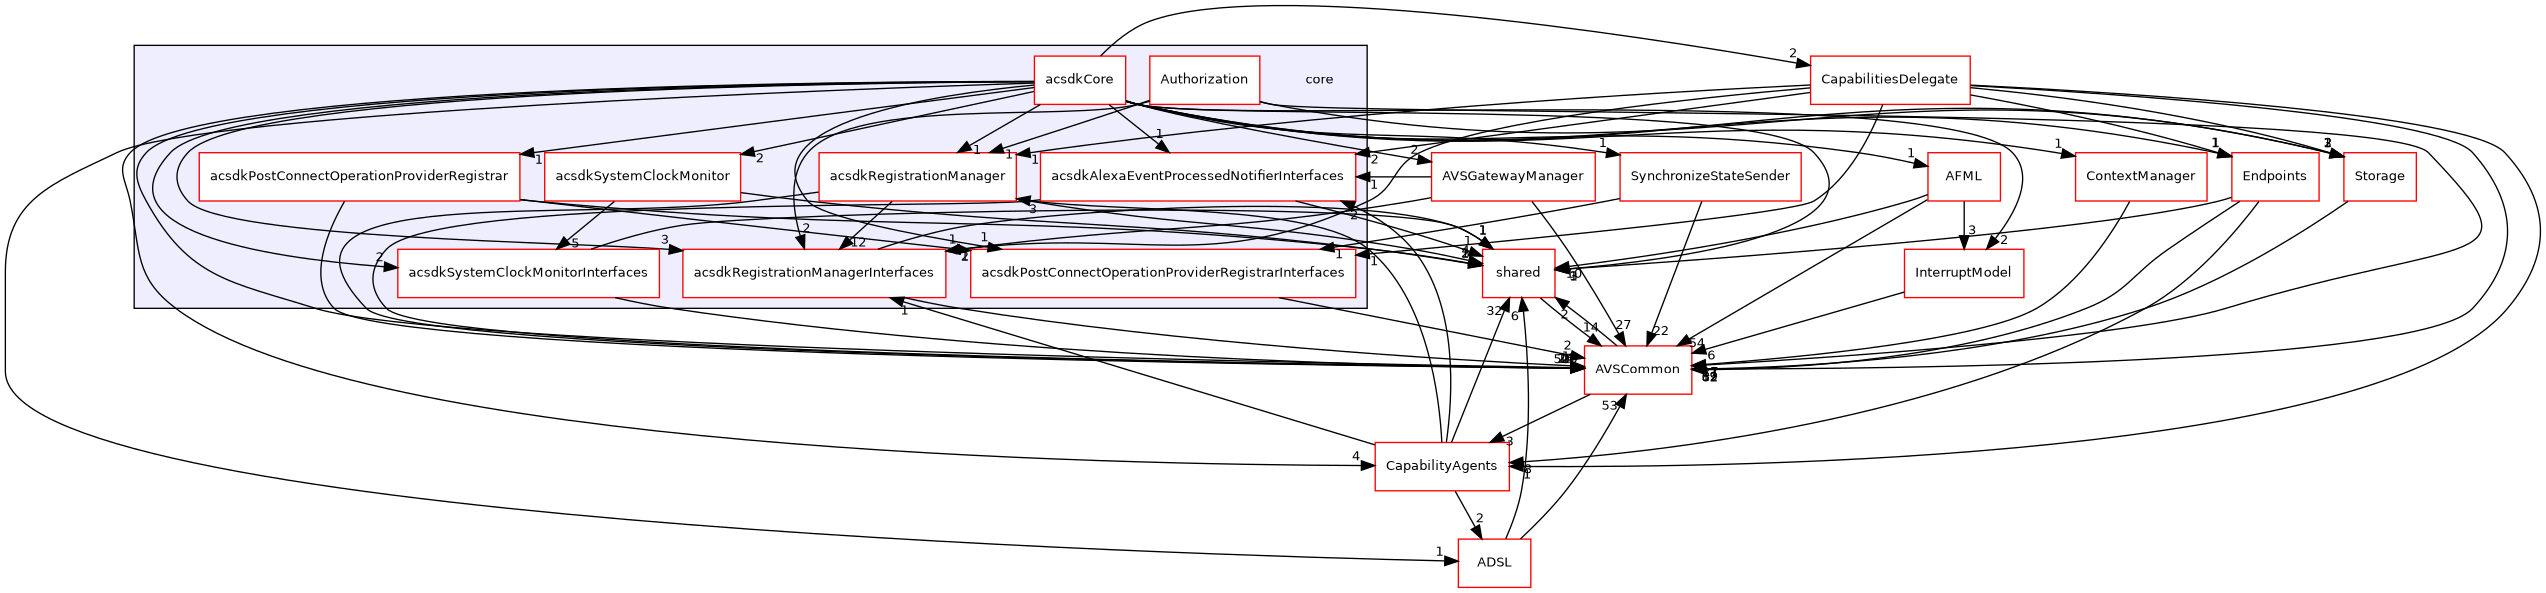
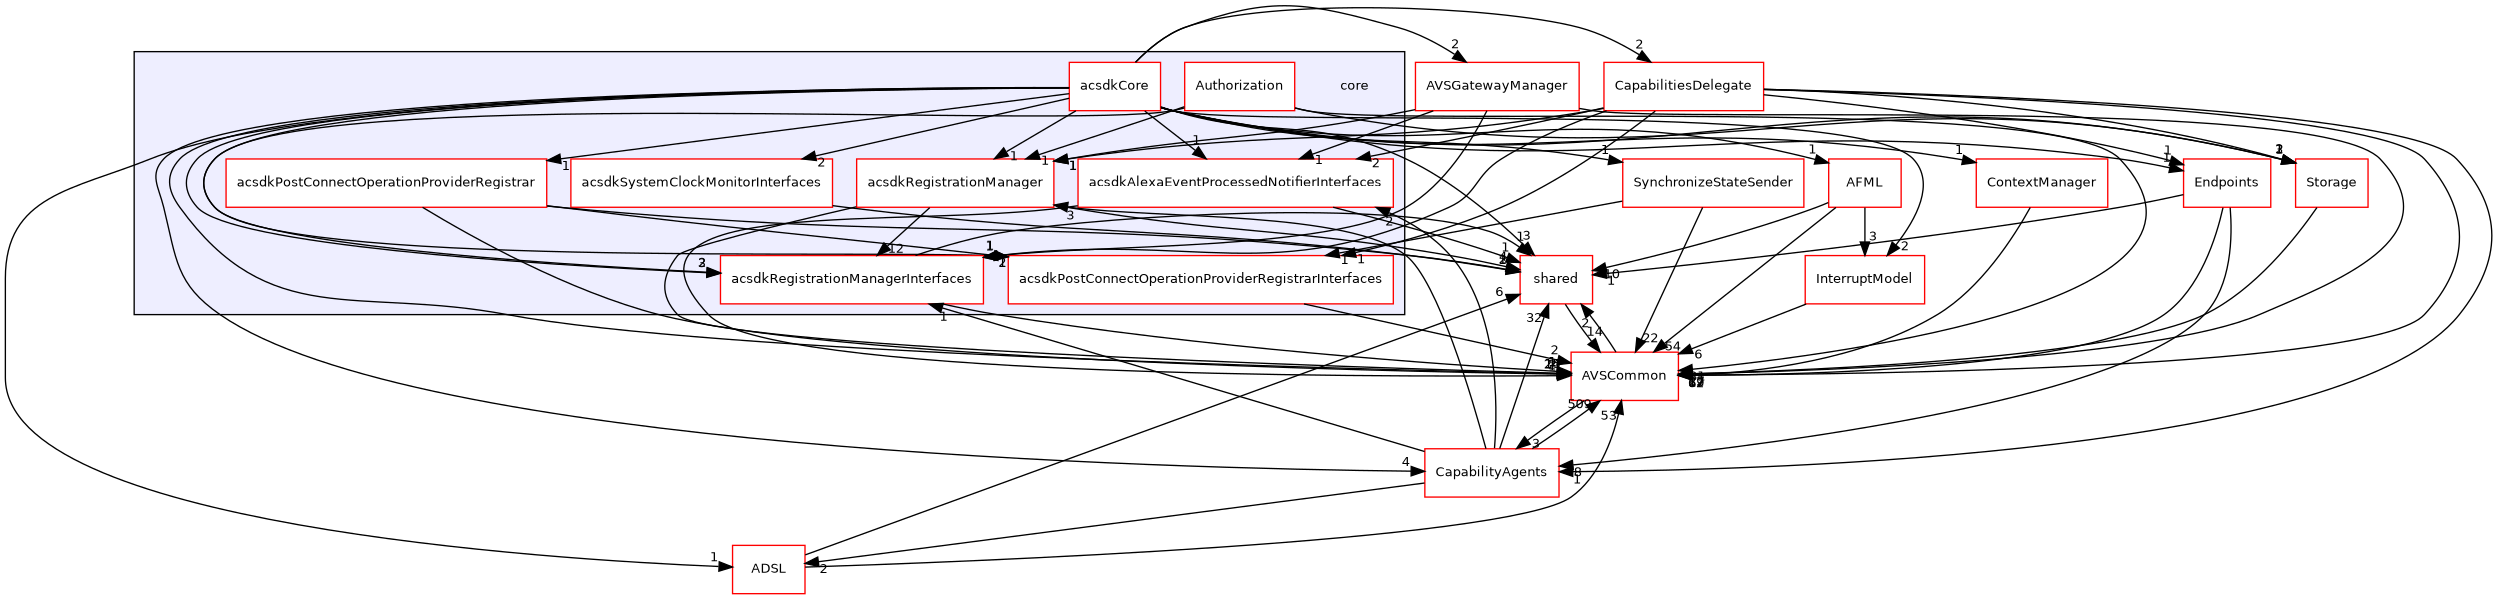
none -> (1242, 136)
(643, 177) -> none
(996, 344) -> (1561, 429)
